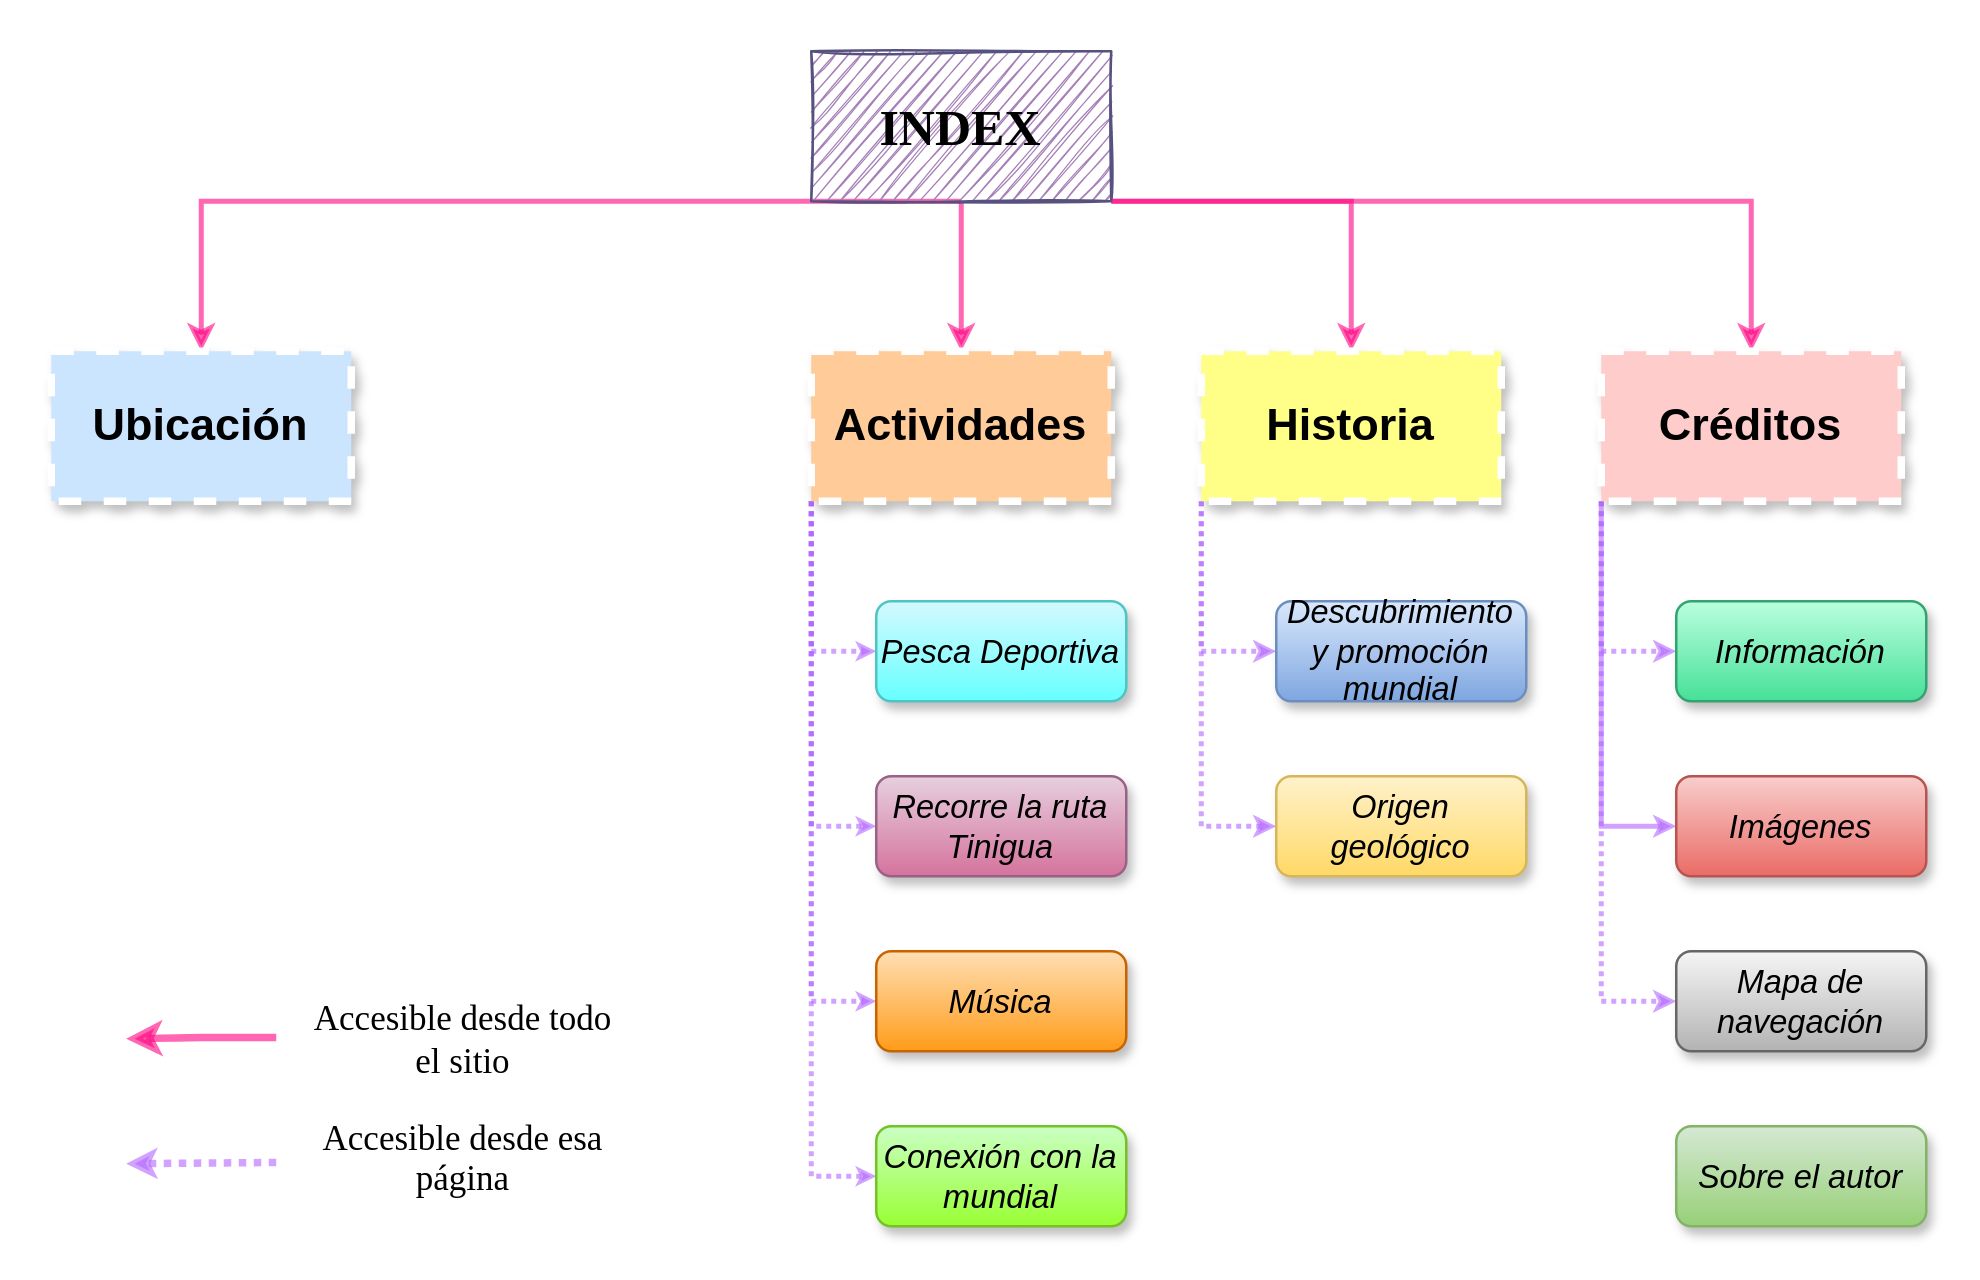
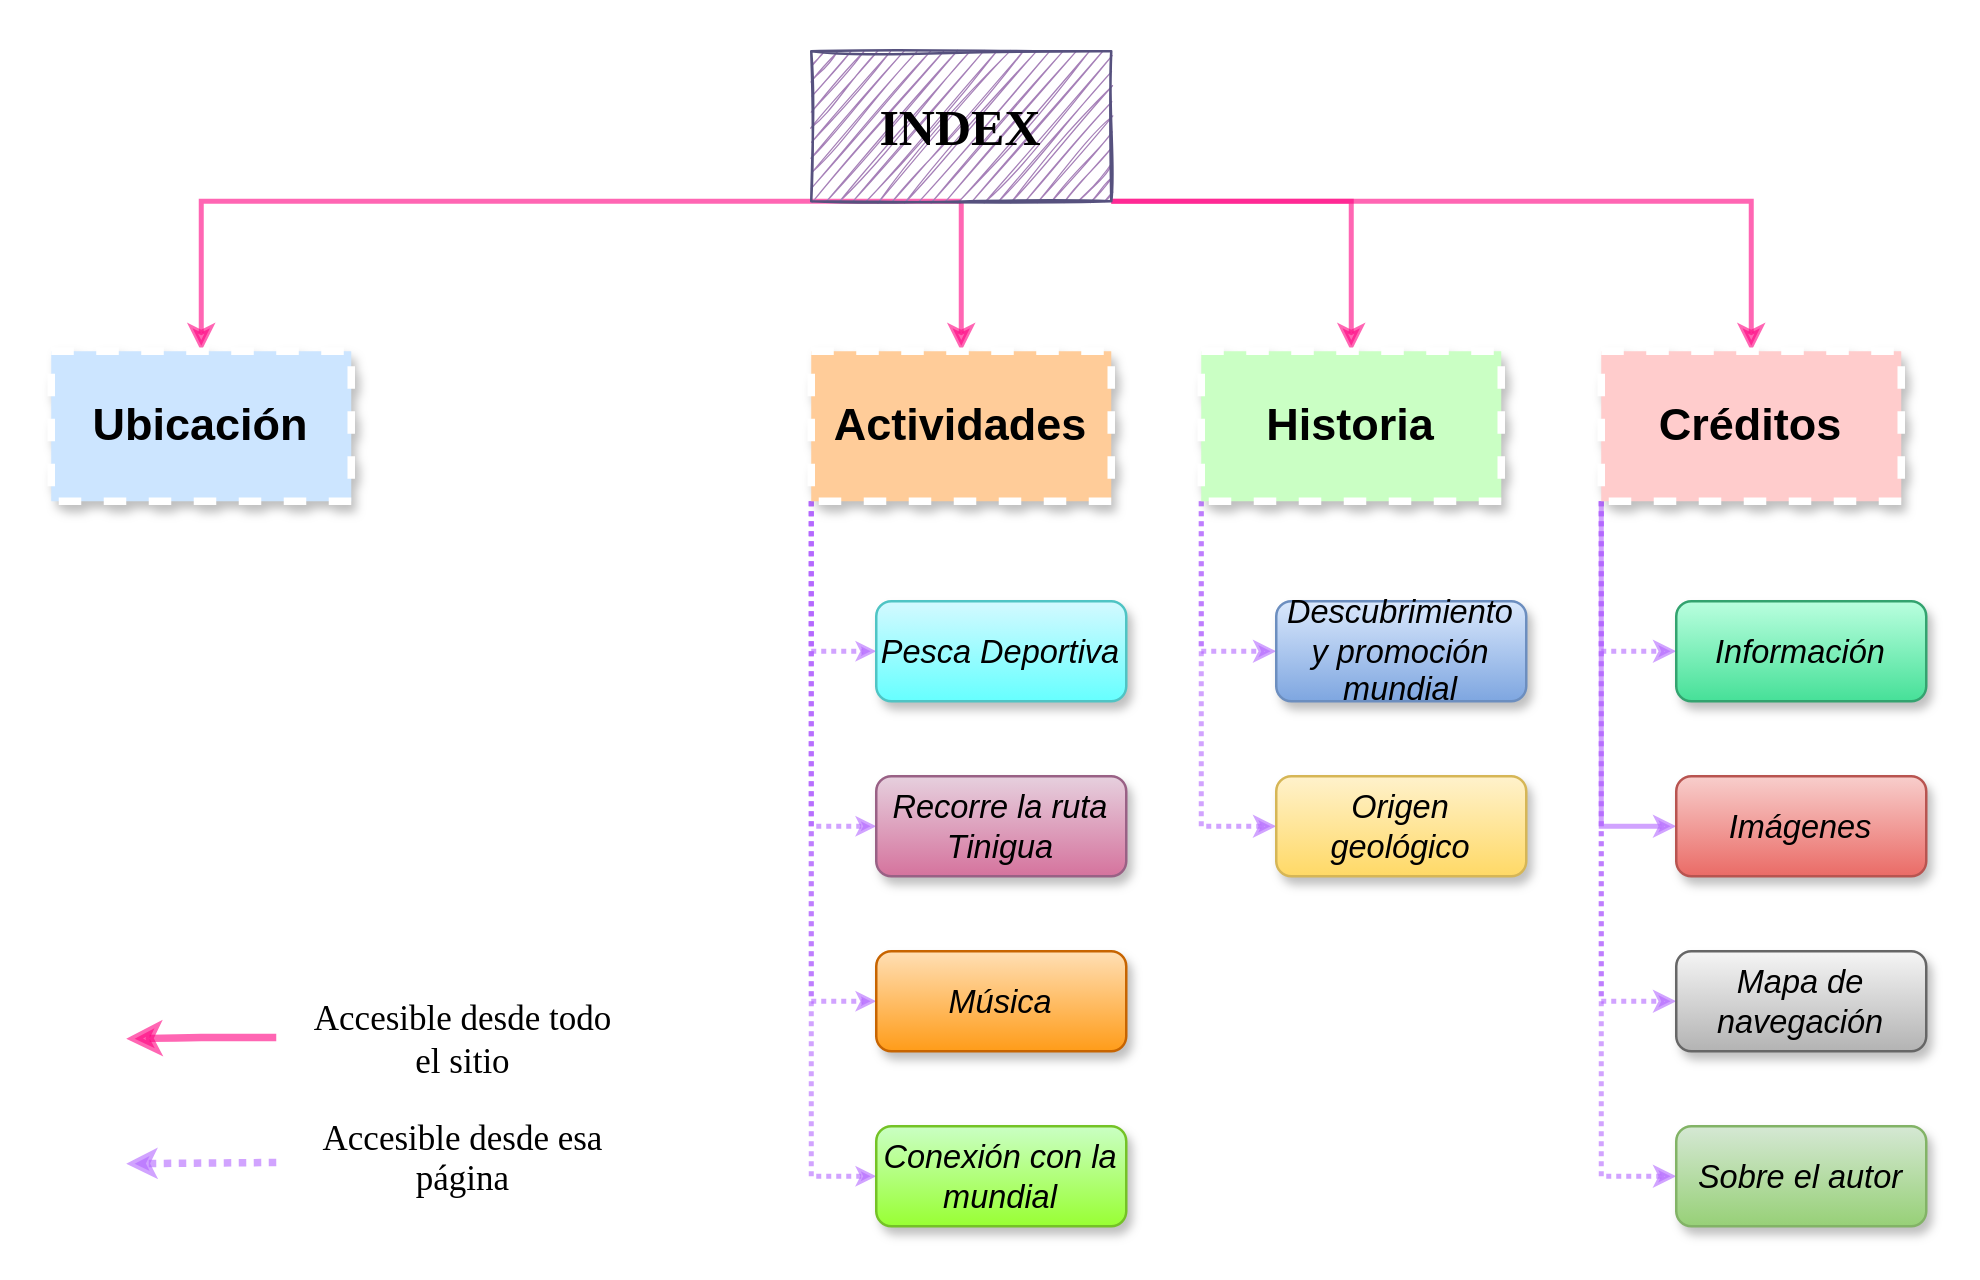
(1351, 426) -> (1351, 426)
none -> (1601, 1121)
